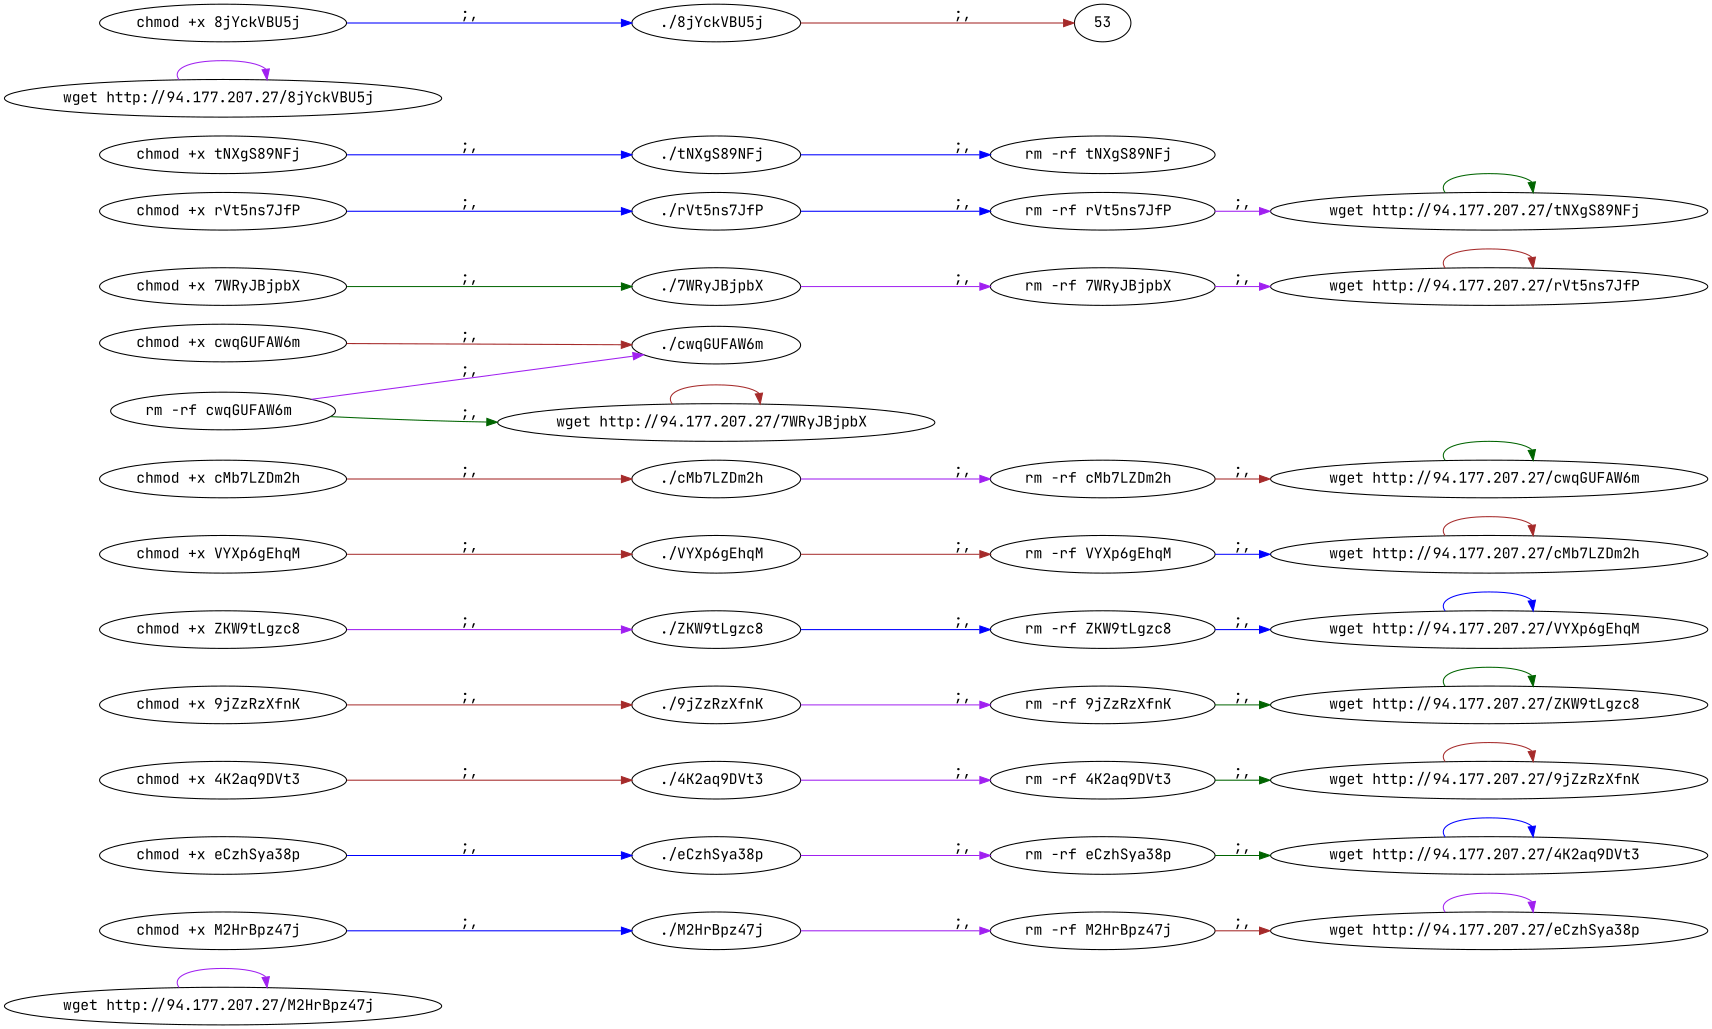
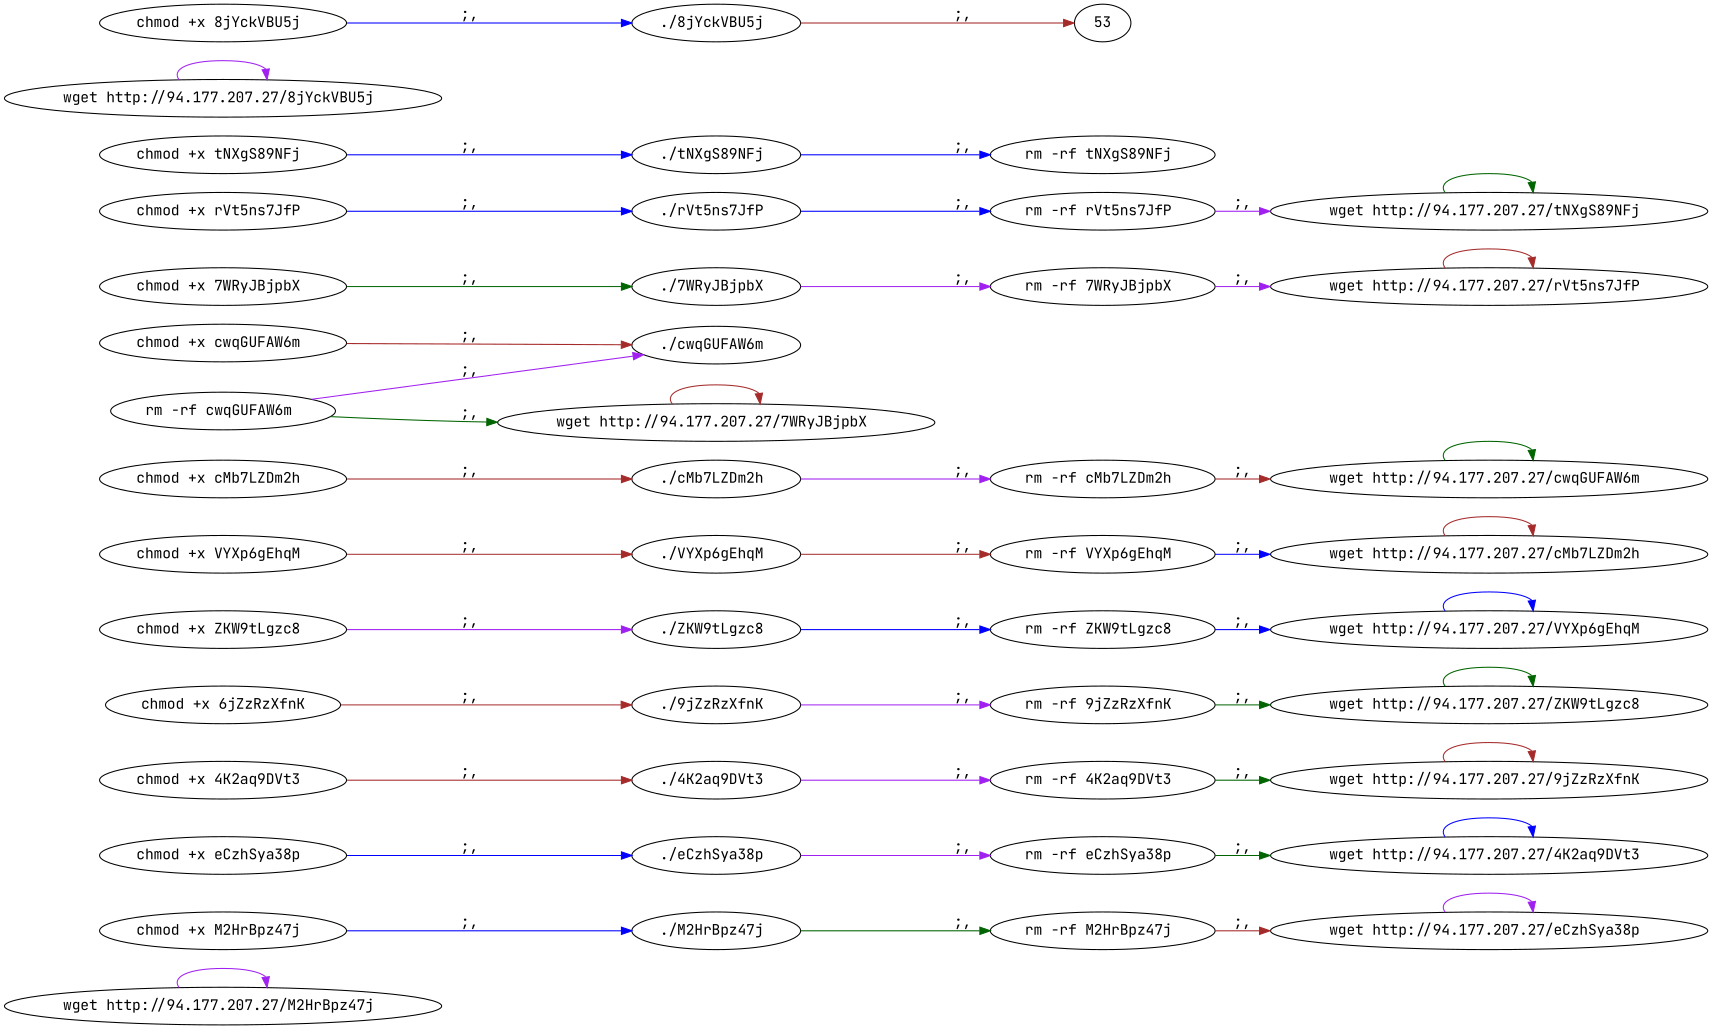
(223, 705) -> (223, 705)
(890, 931) -> (890, 931)
